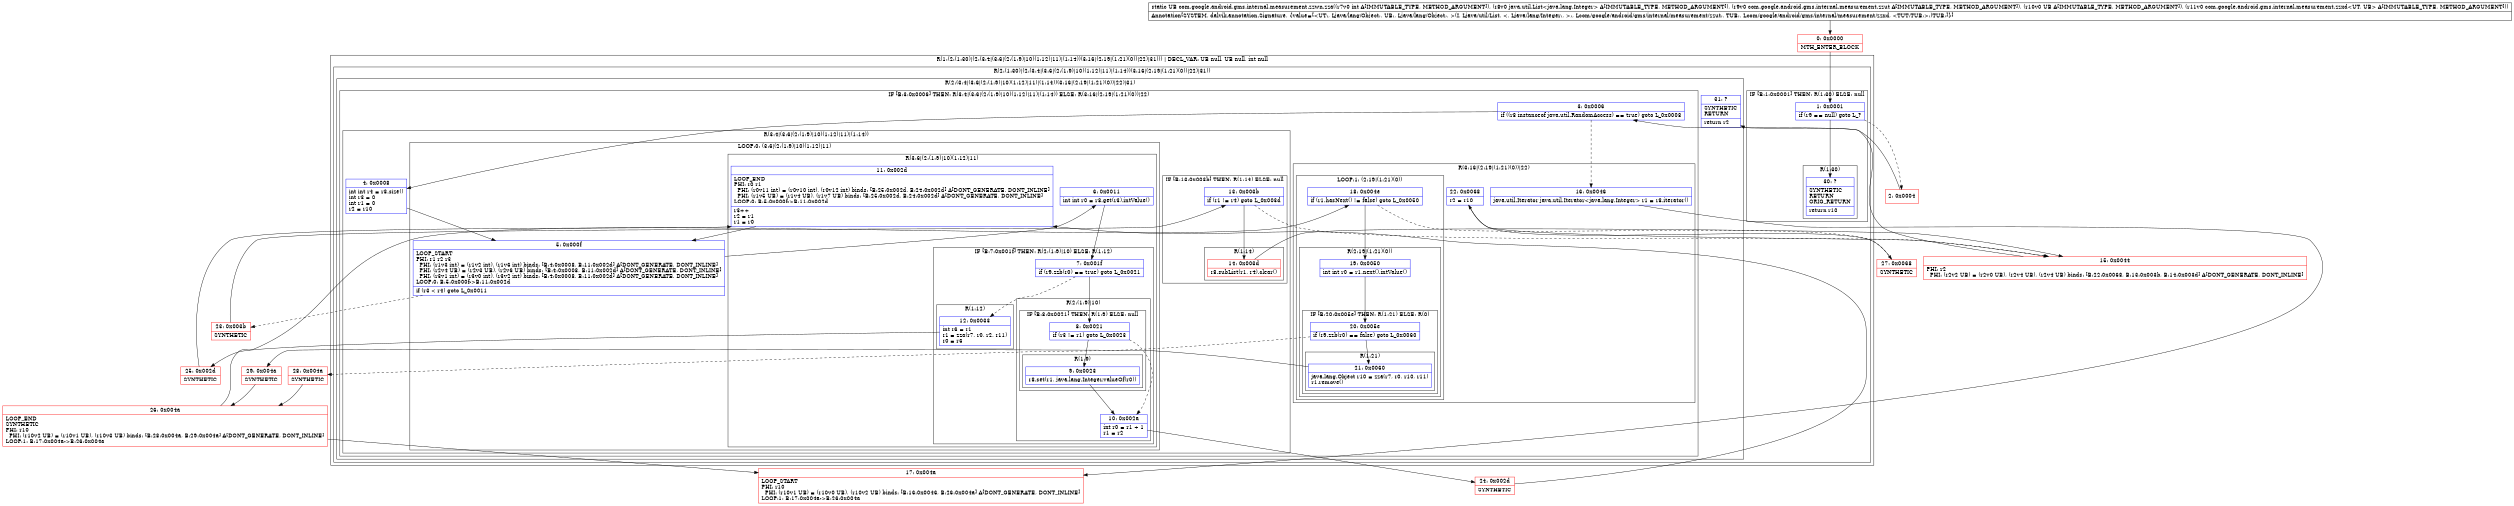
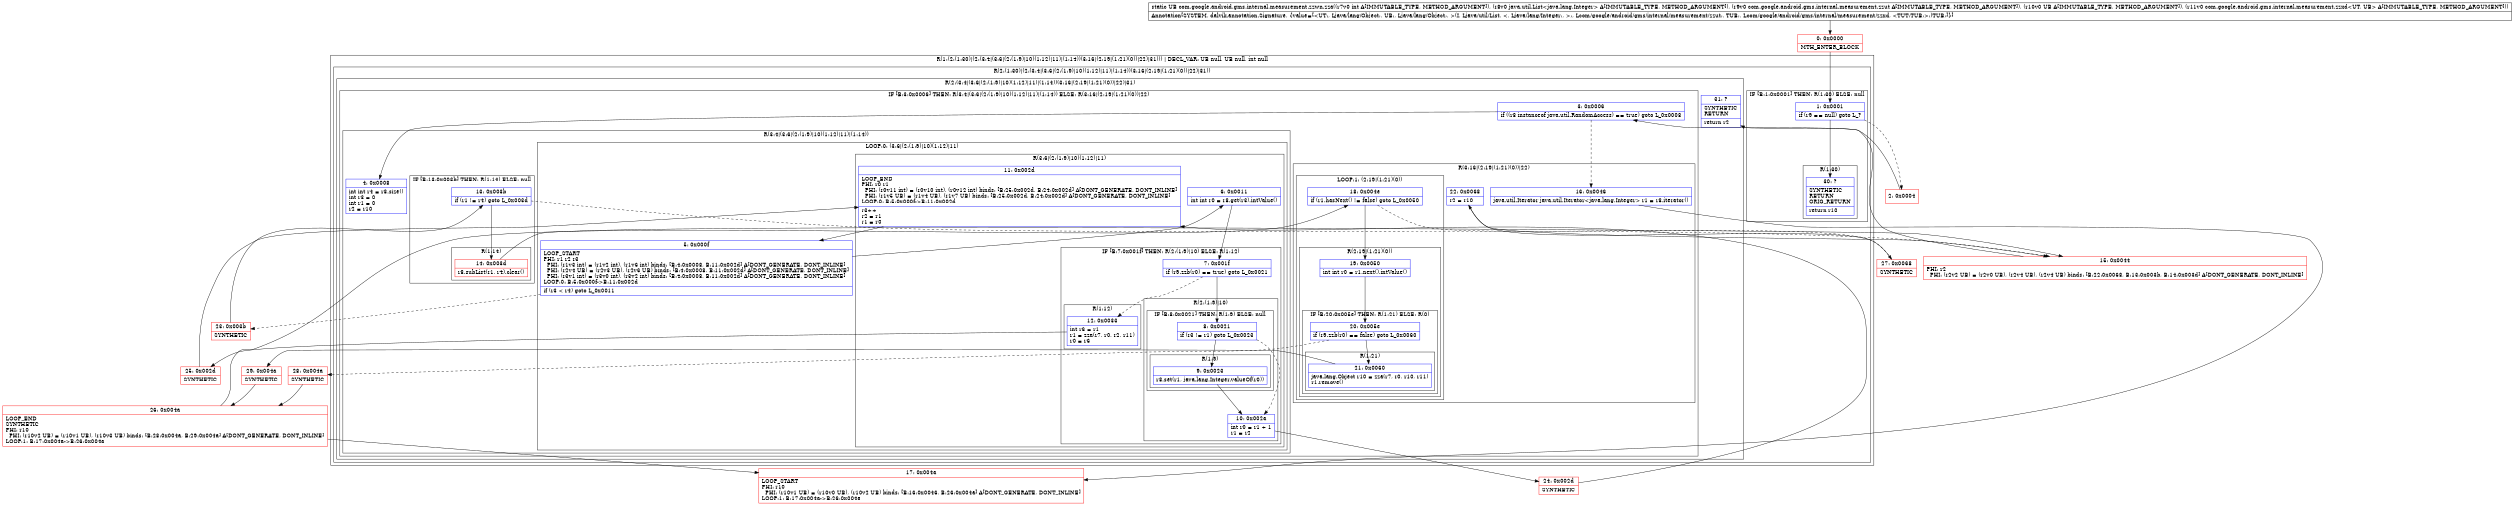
(449, 224) -> none
